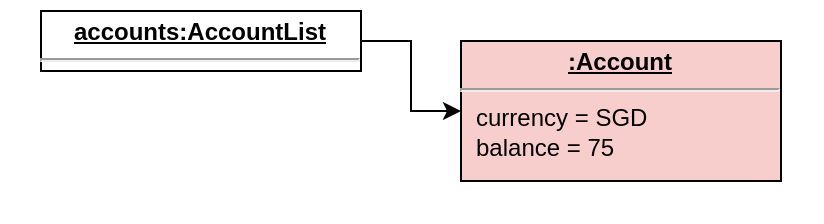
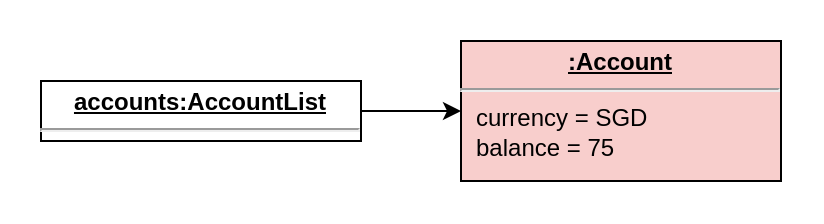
(201, 41) -> (201, 111)
